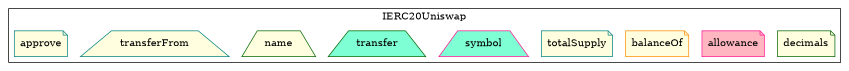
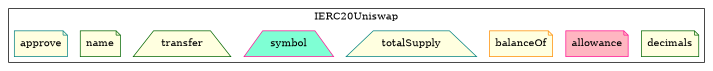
(155, 44) -> none
(279, 44) -> (100, 44)
(377, 44) -> (182, 44)
(577, 44) -> (411, 44)
